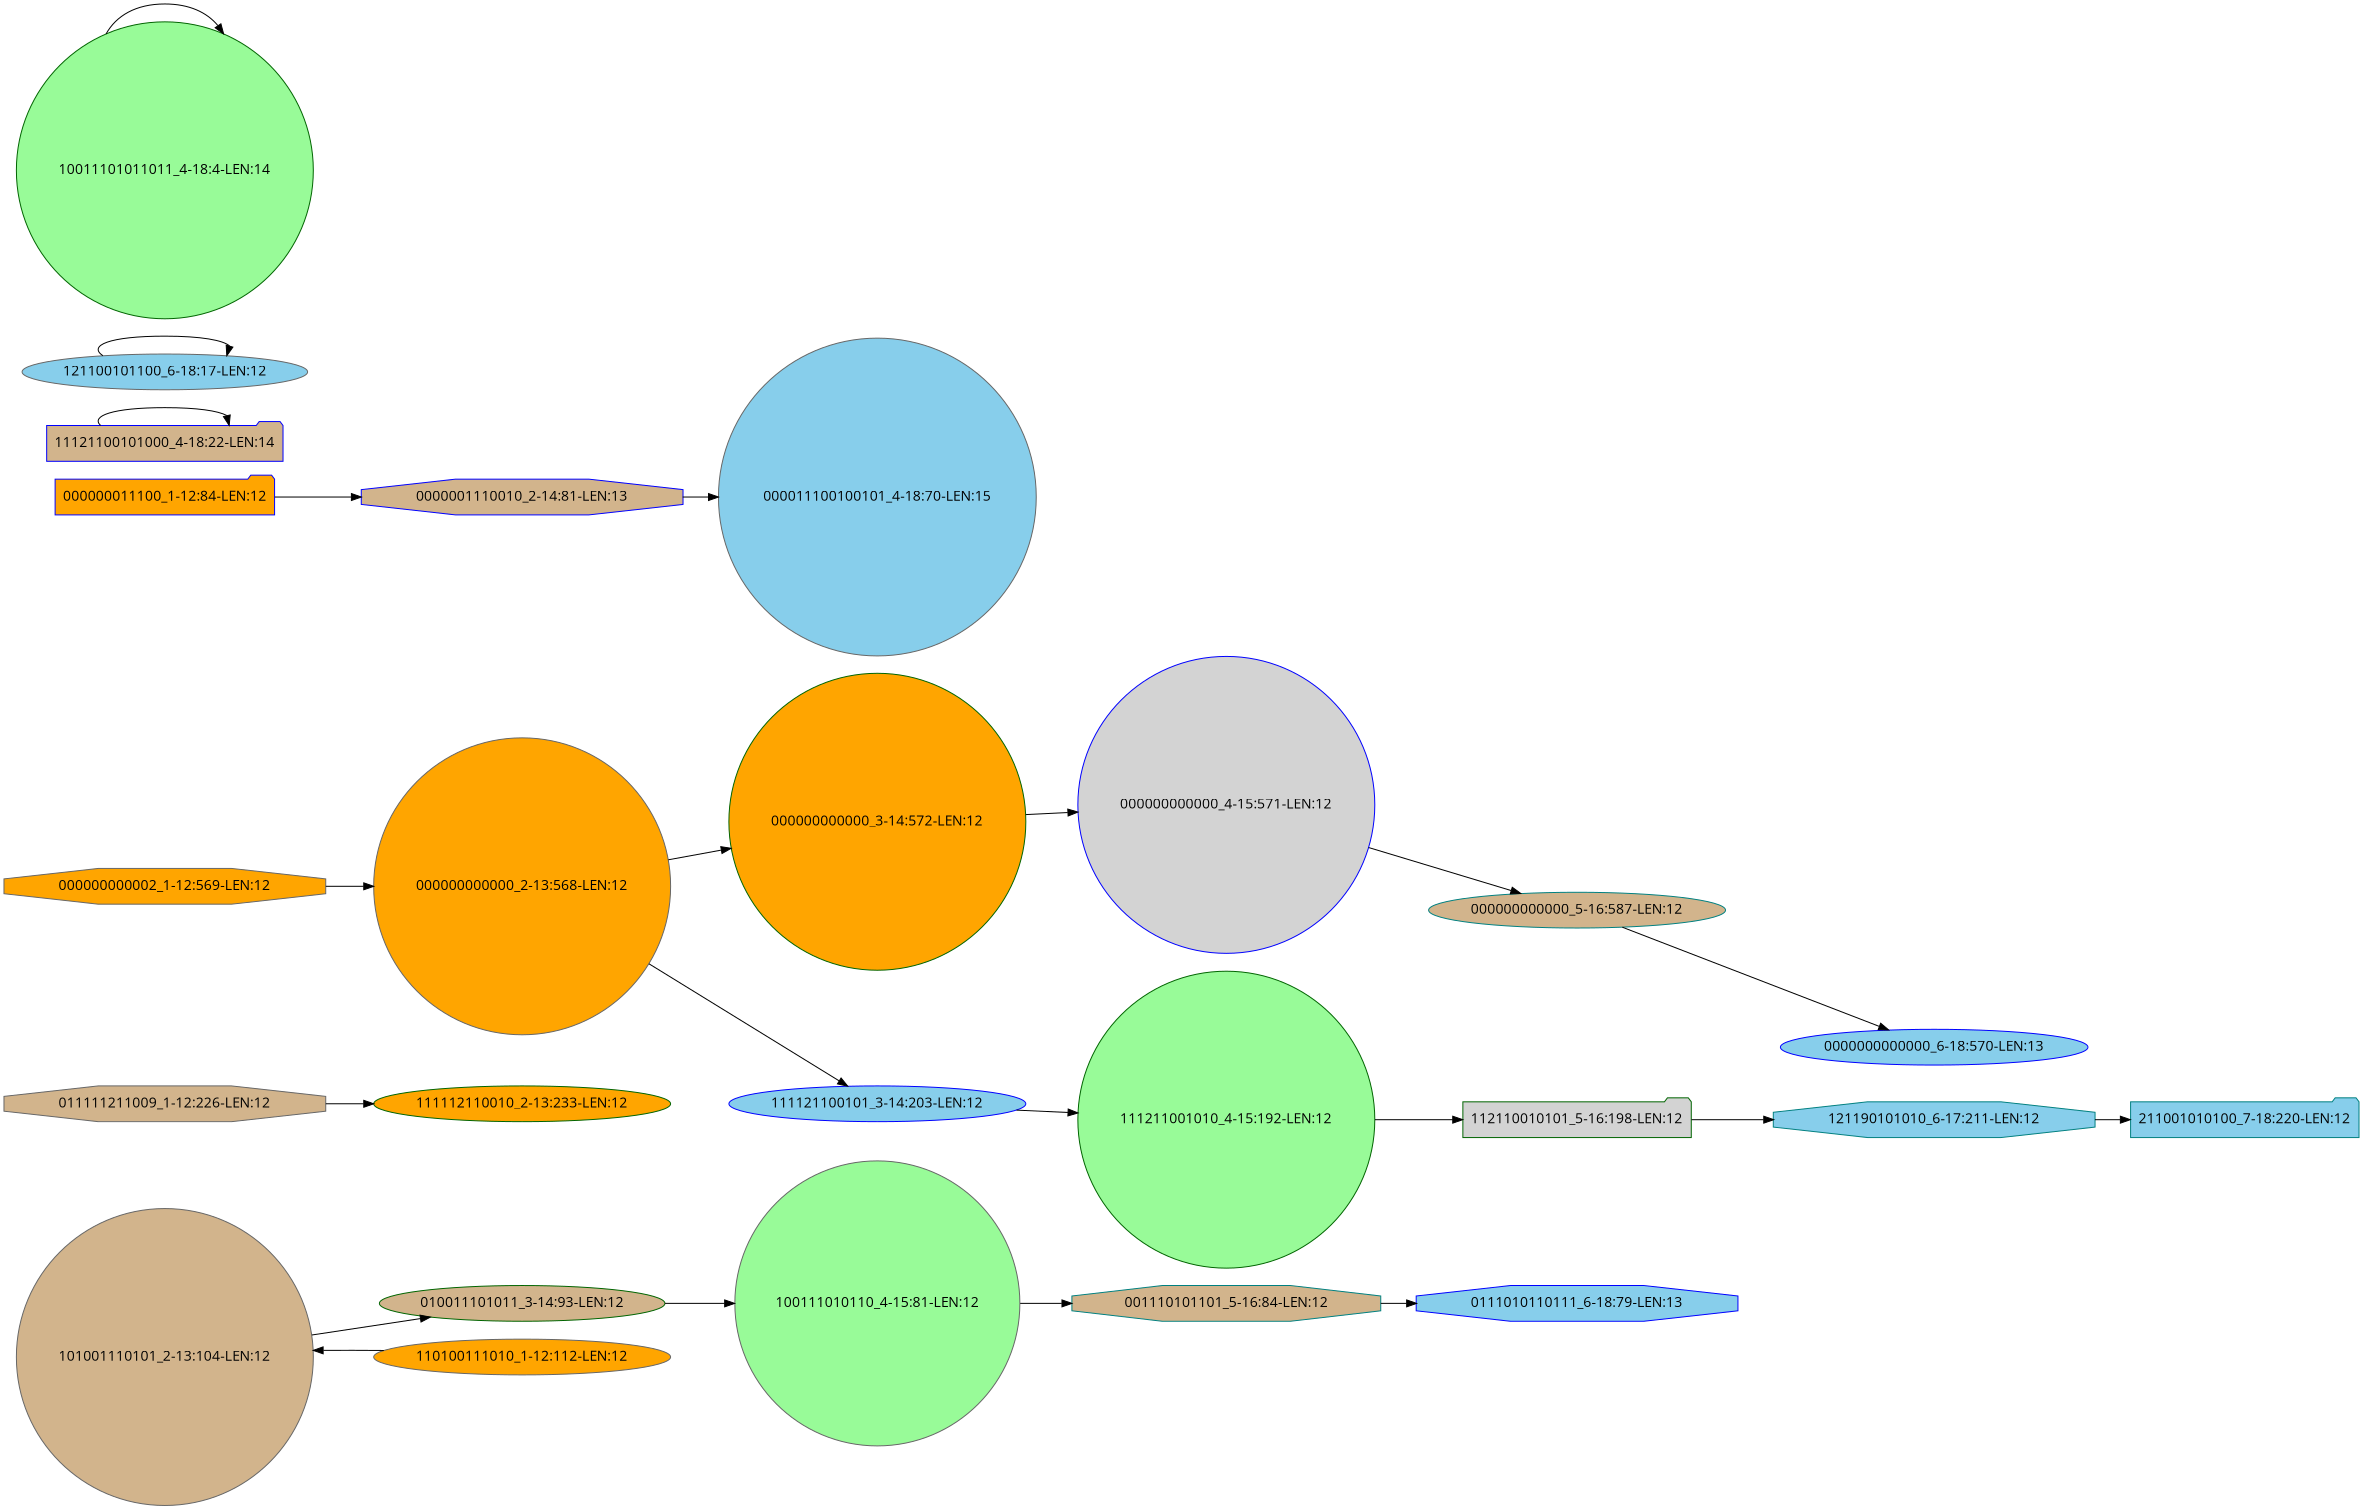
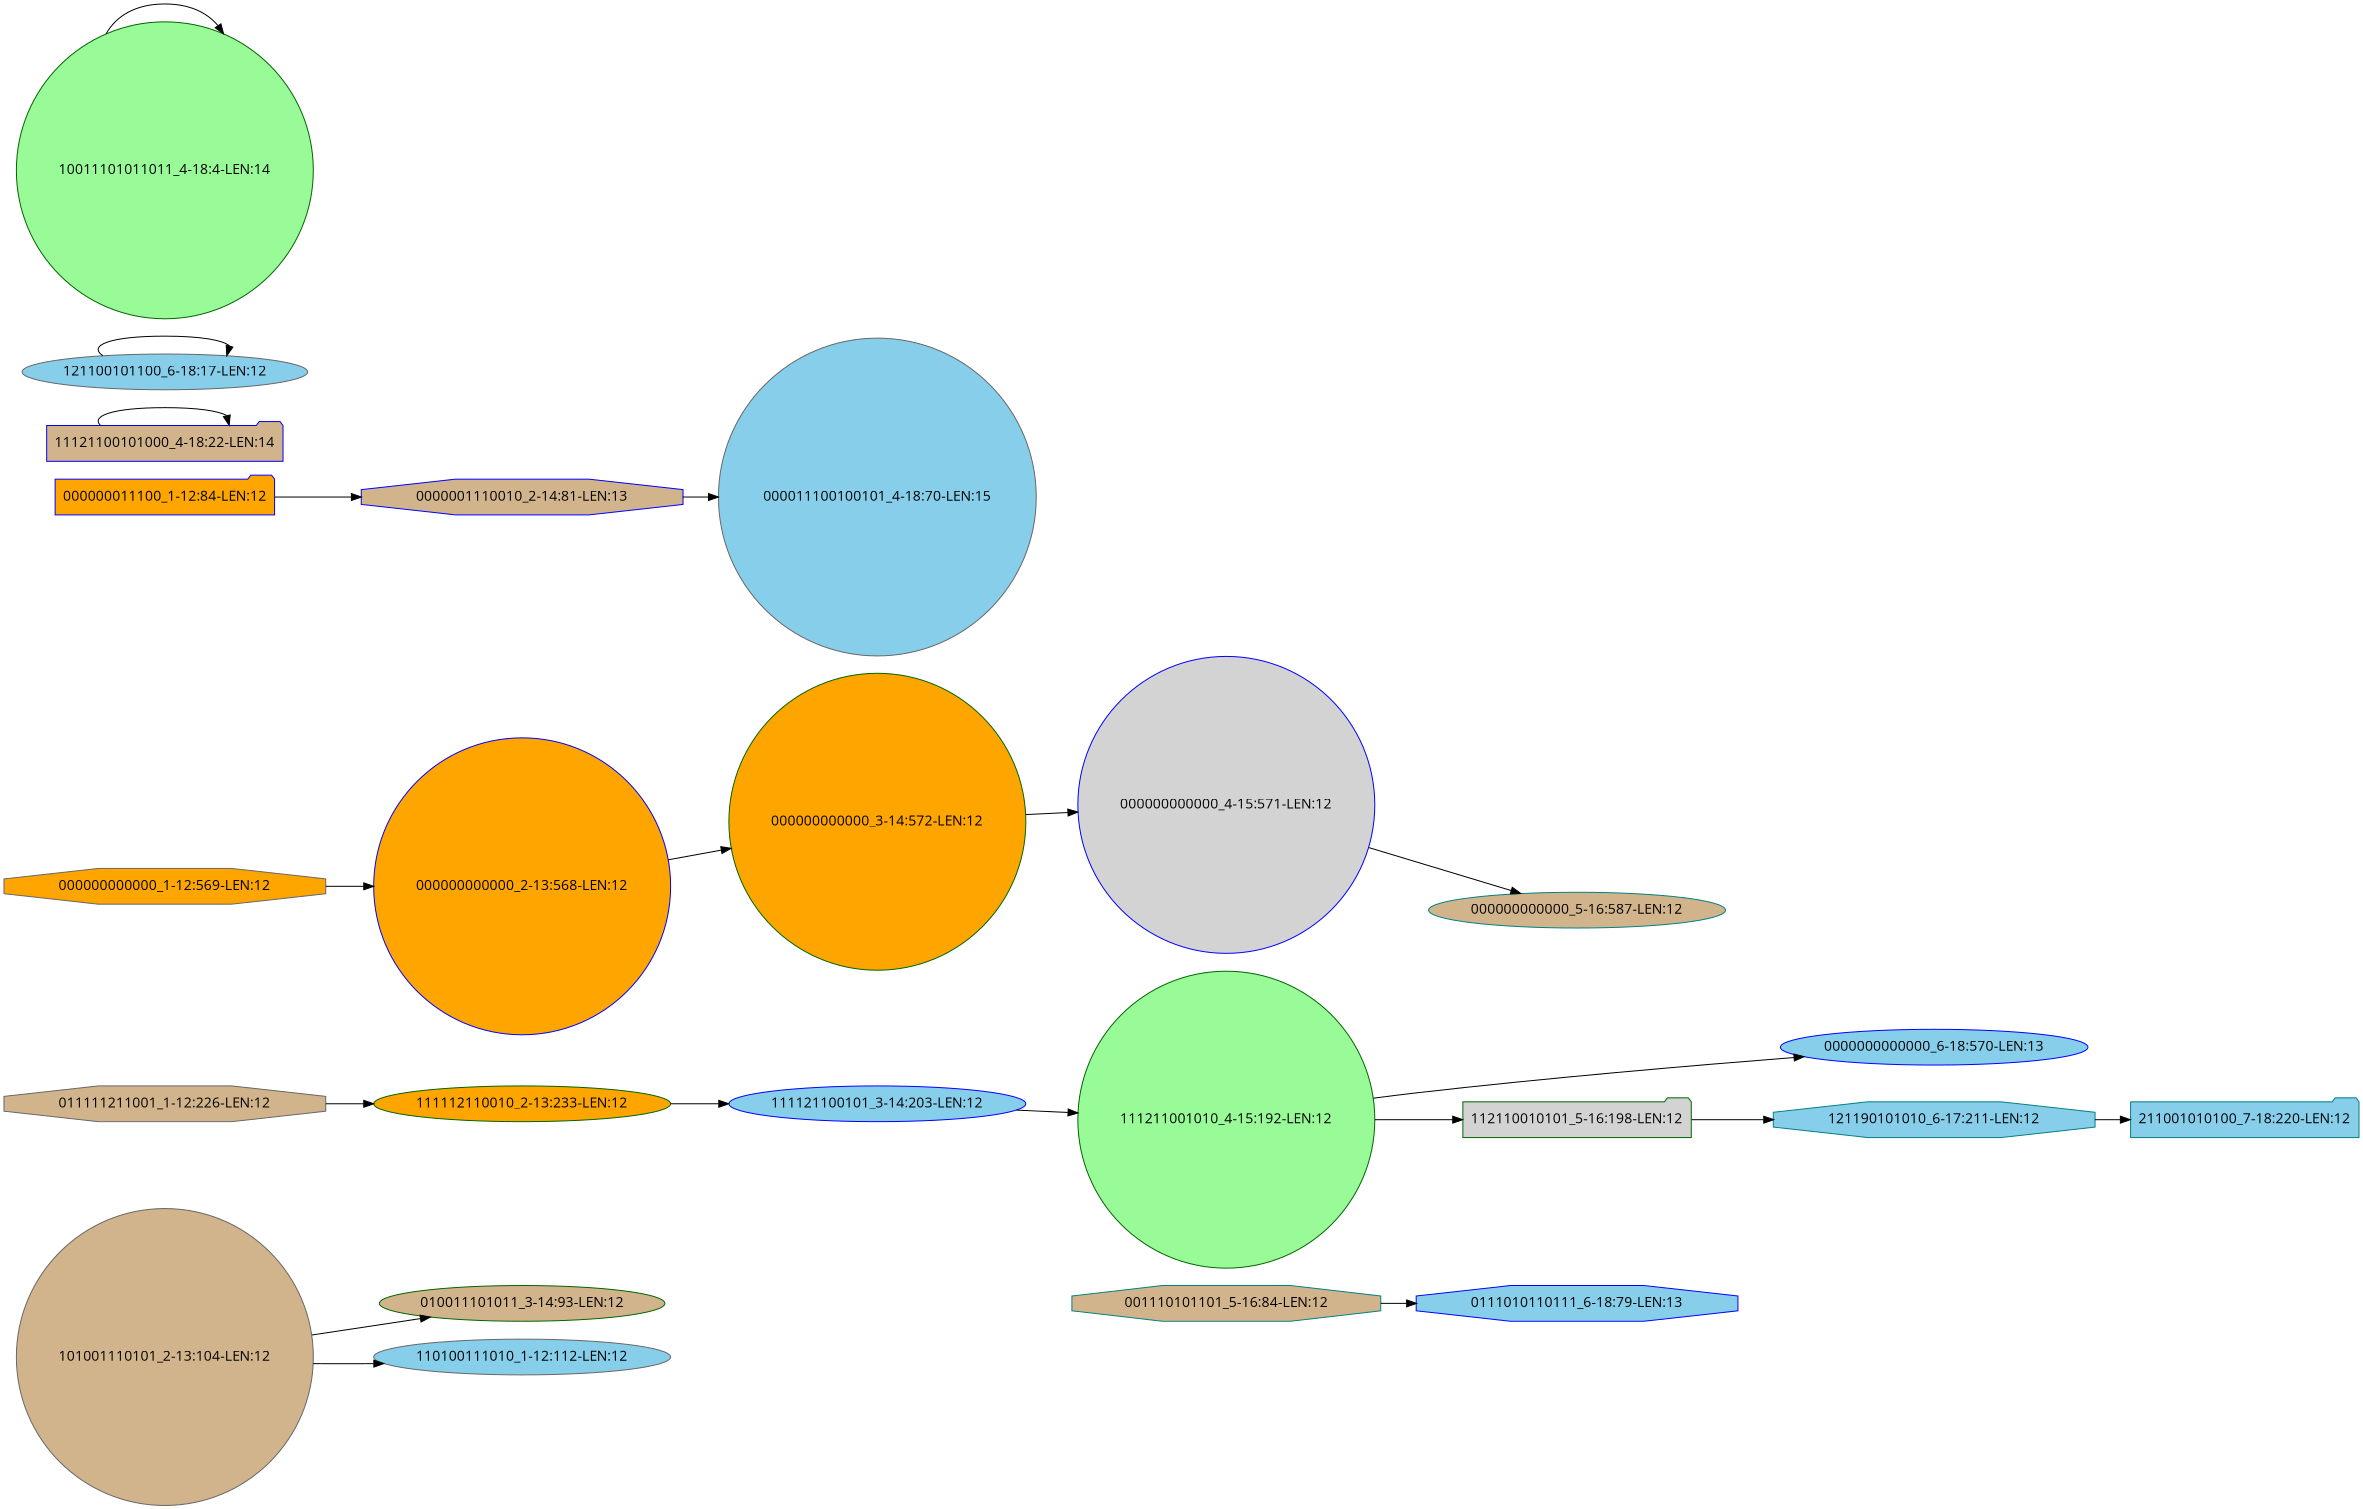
(165, 886) -> (165, 886)
(522, 886) -> (522, 886)
(1751, 977) -> (1583, 1076)
(744, 1022) -> (695, 1104)
(165, 1104) -> (165, 1104)
(877, 1303) -> none
(354, 1350) -> (343, 1364)
(522, 1357) -> (522, 1357)
